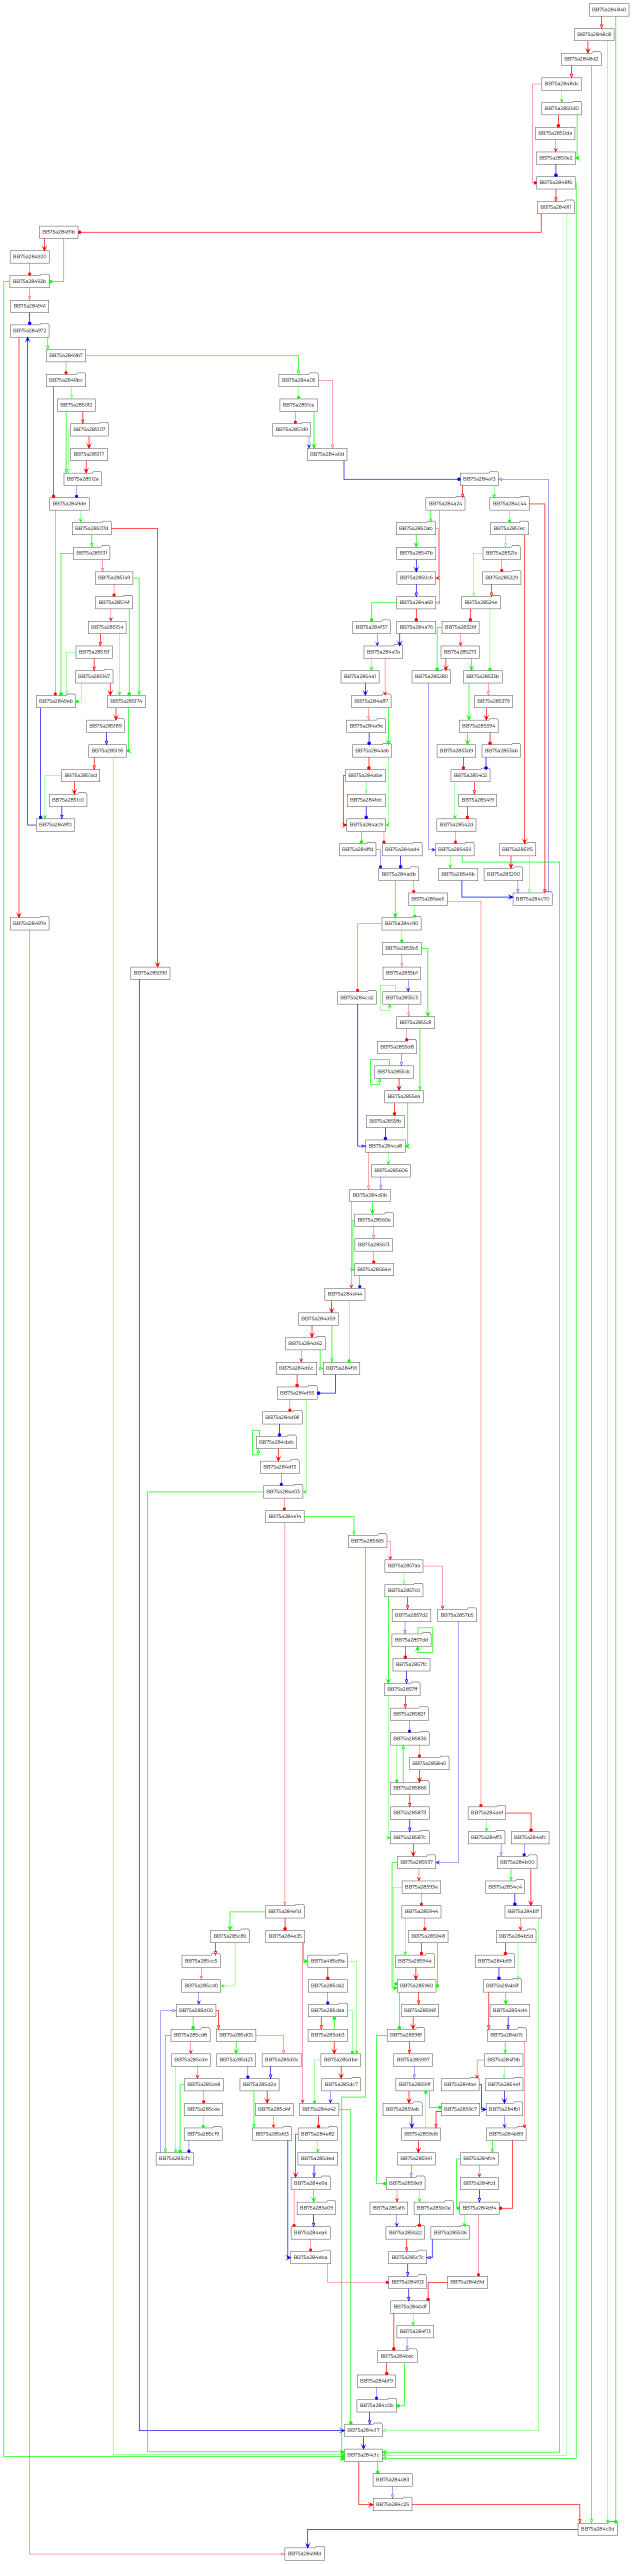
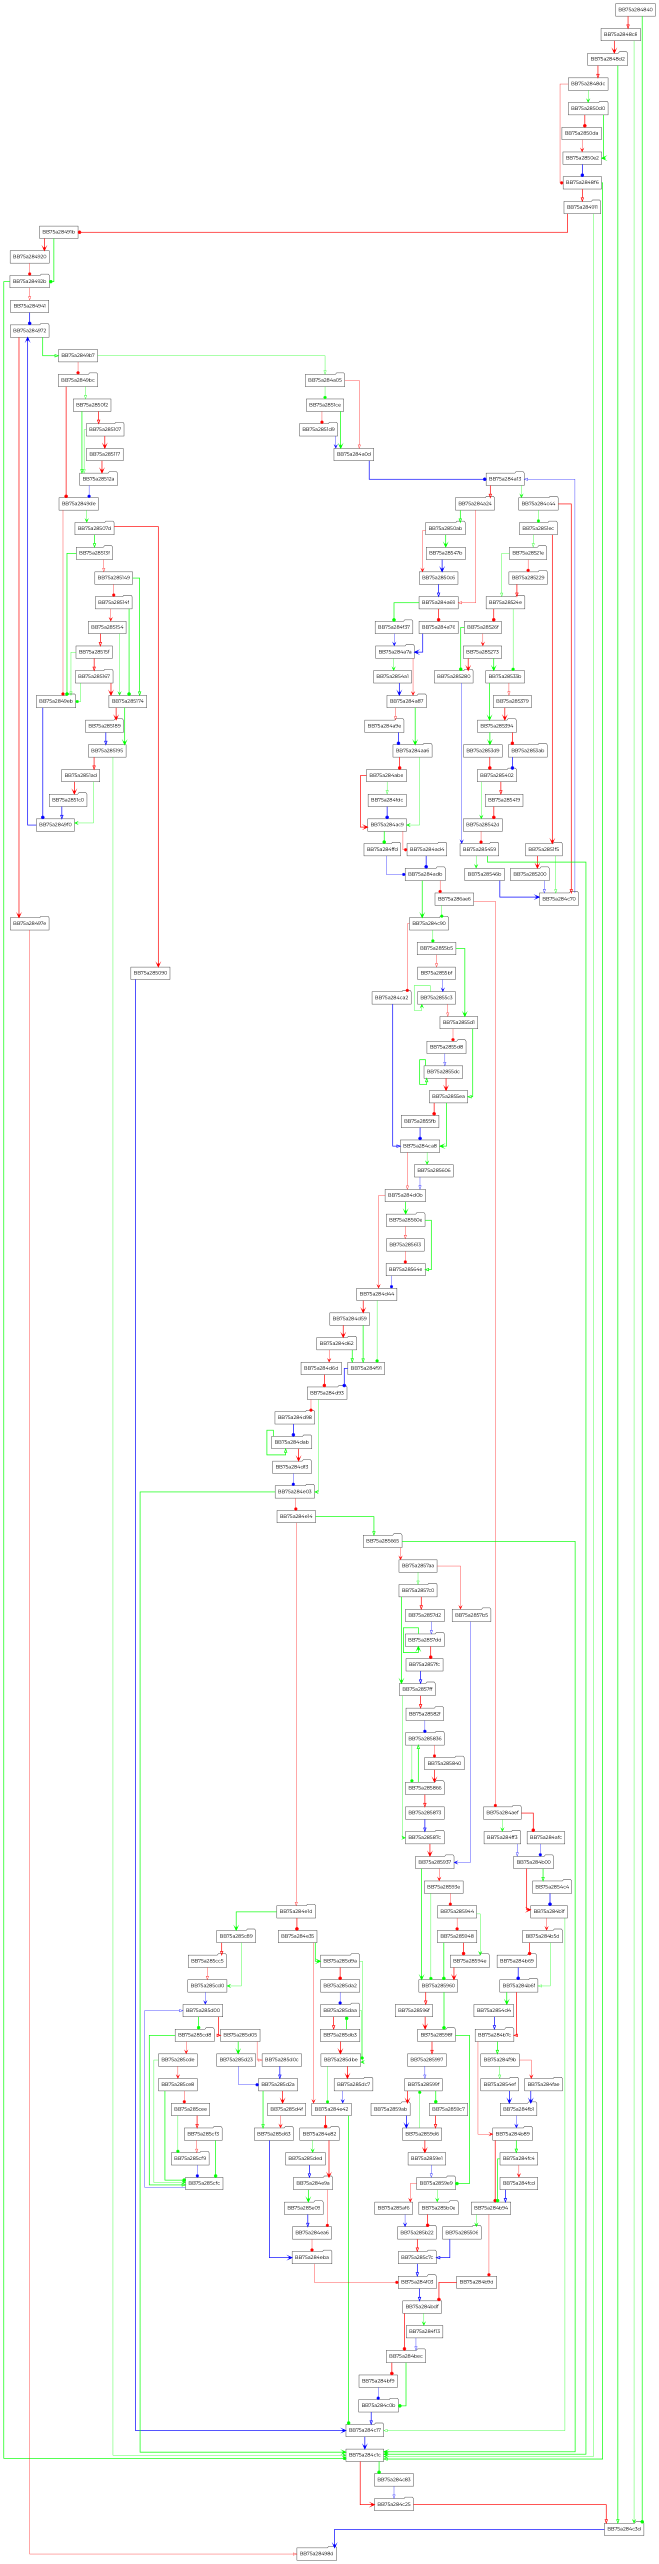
(200, 356) -> (219, 356)
(328, 1961) -> (340, 1961)
none -> (203, 2134)
